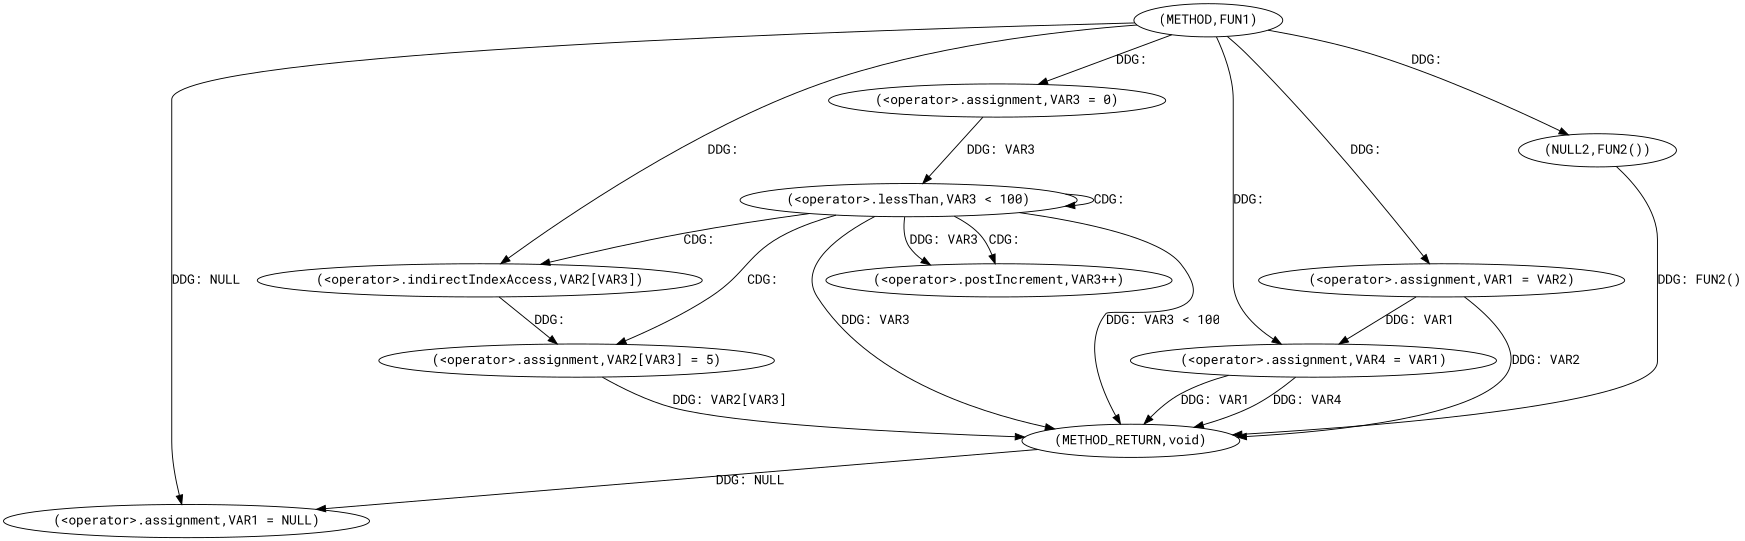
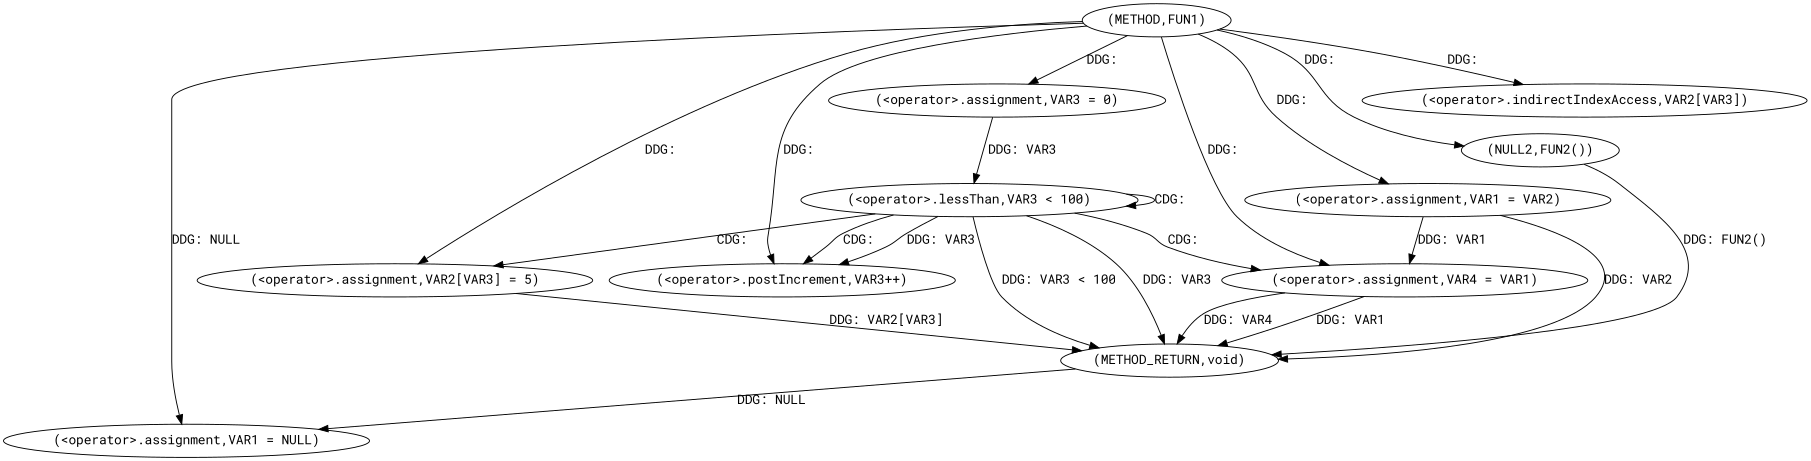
none -> (860, 64)
(679, 234) -> (1162, 244)
(524, 317) -> (738, 93)
